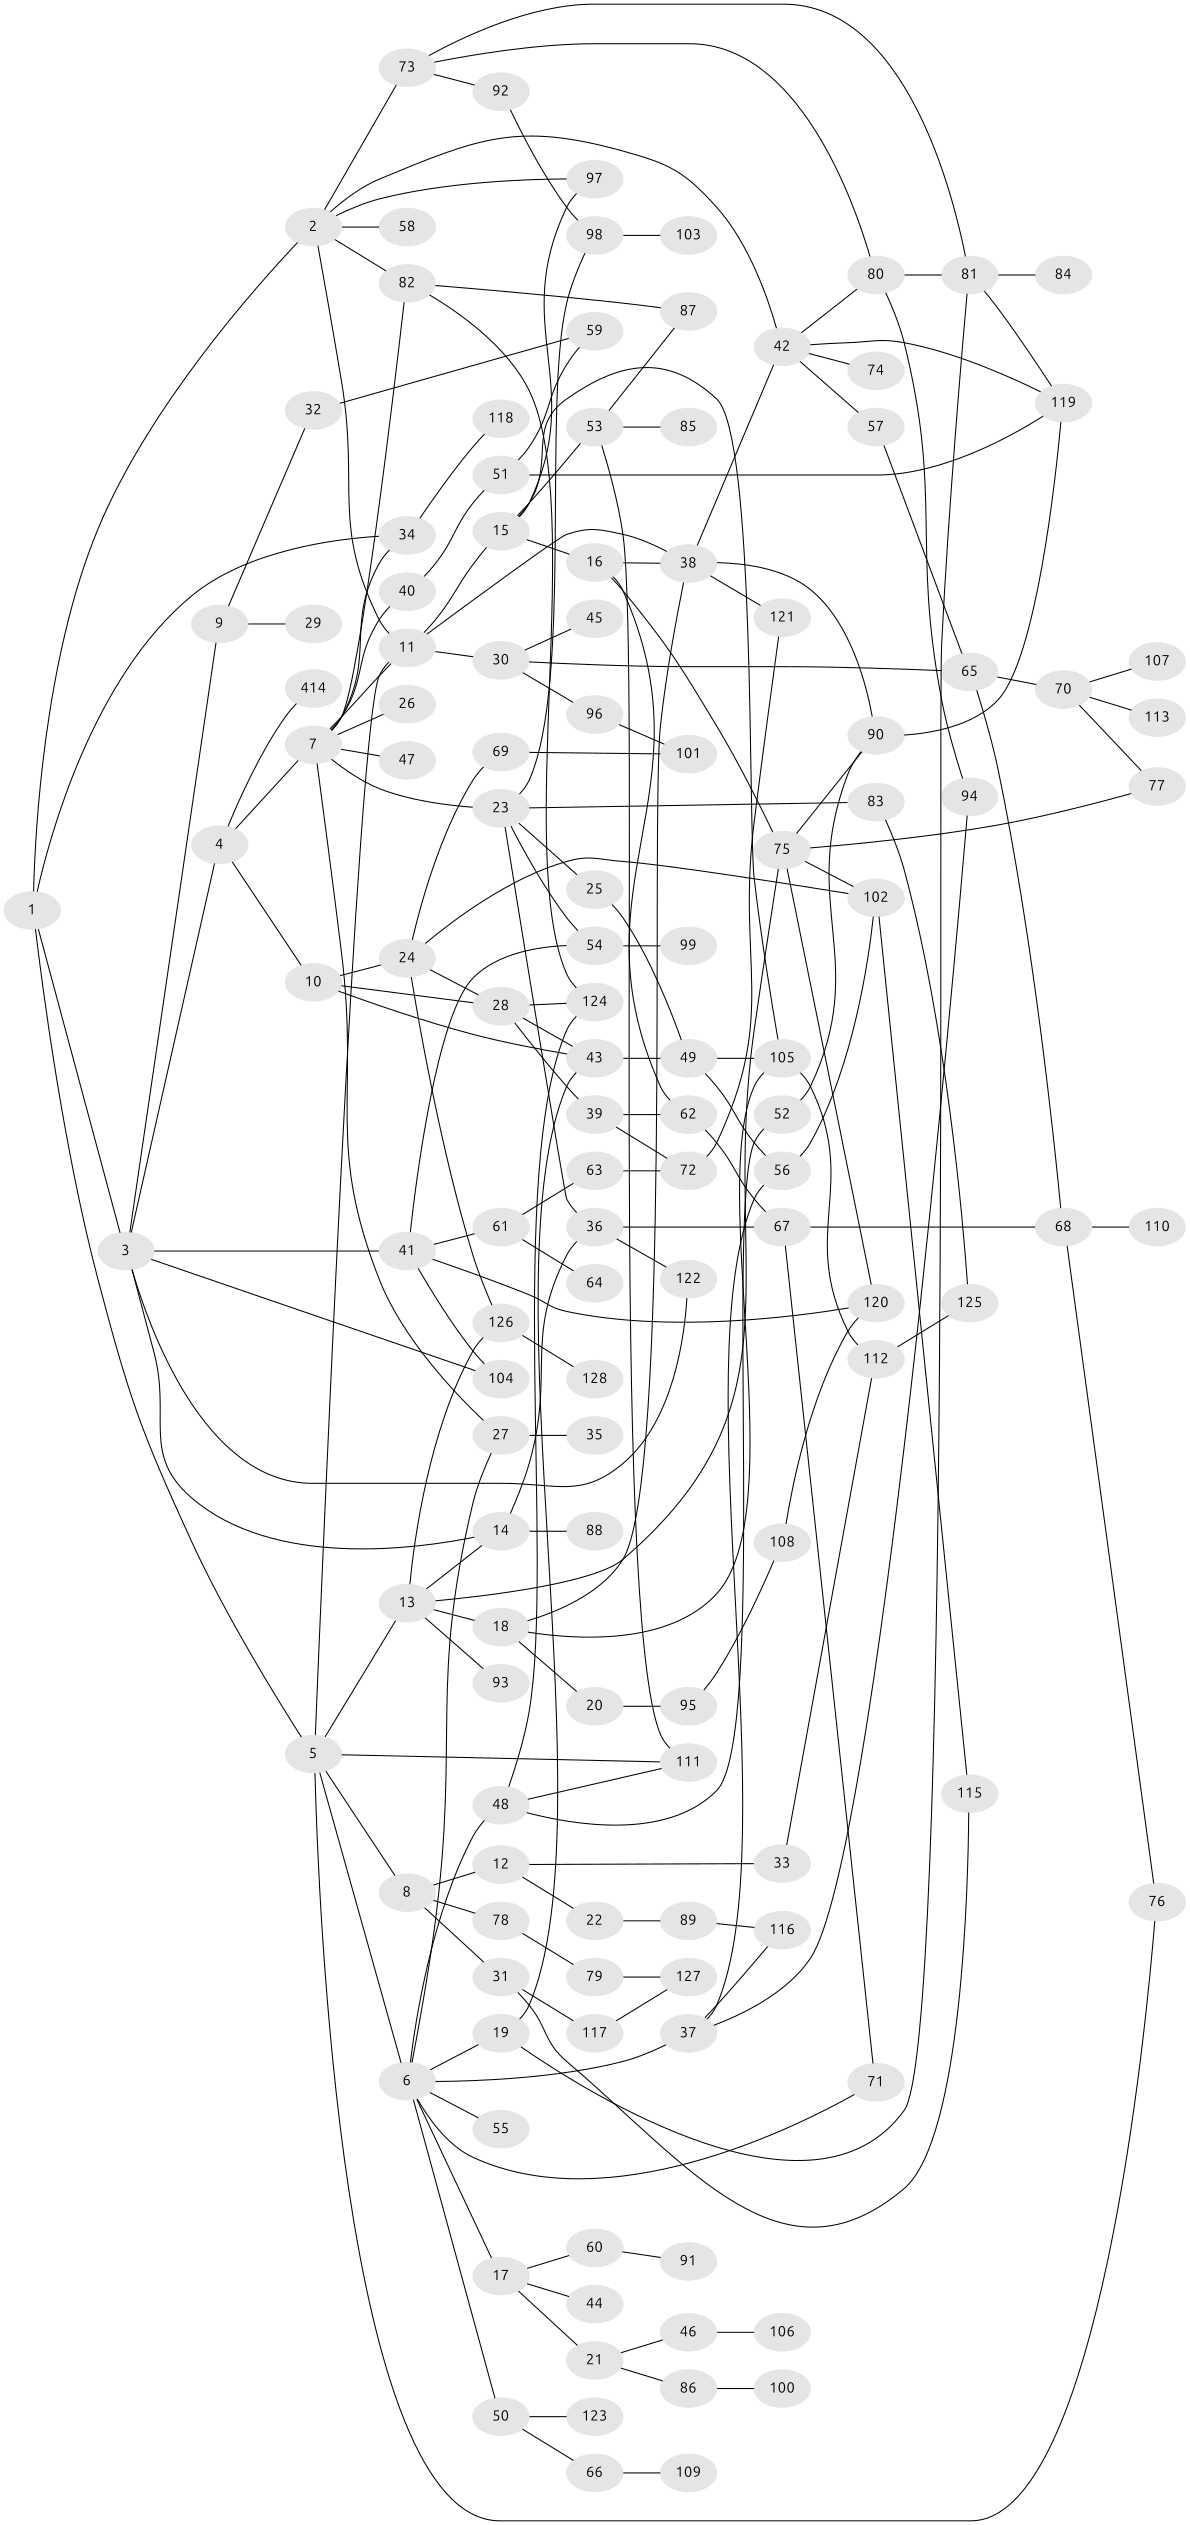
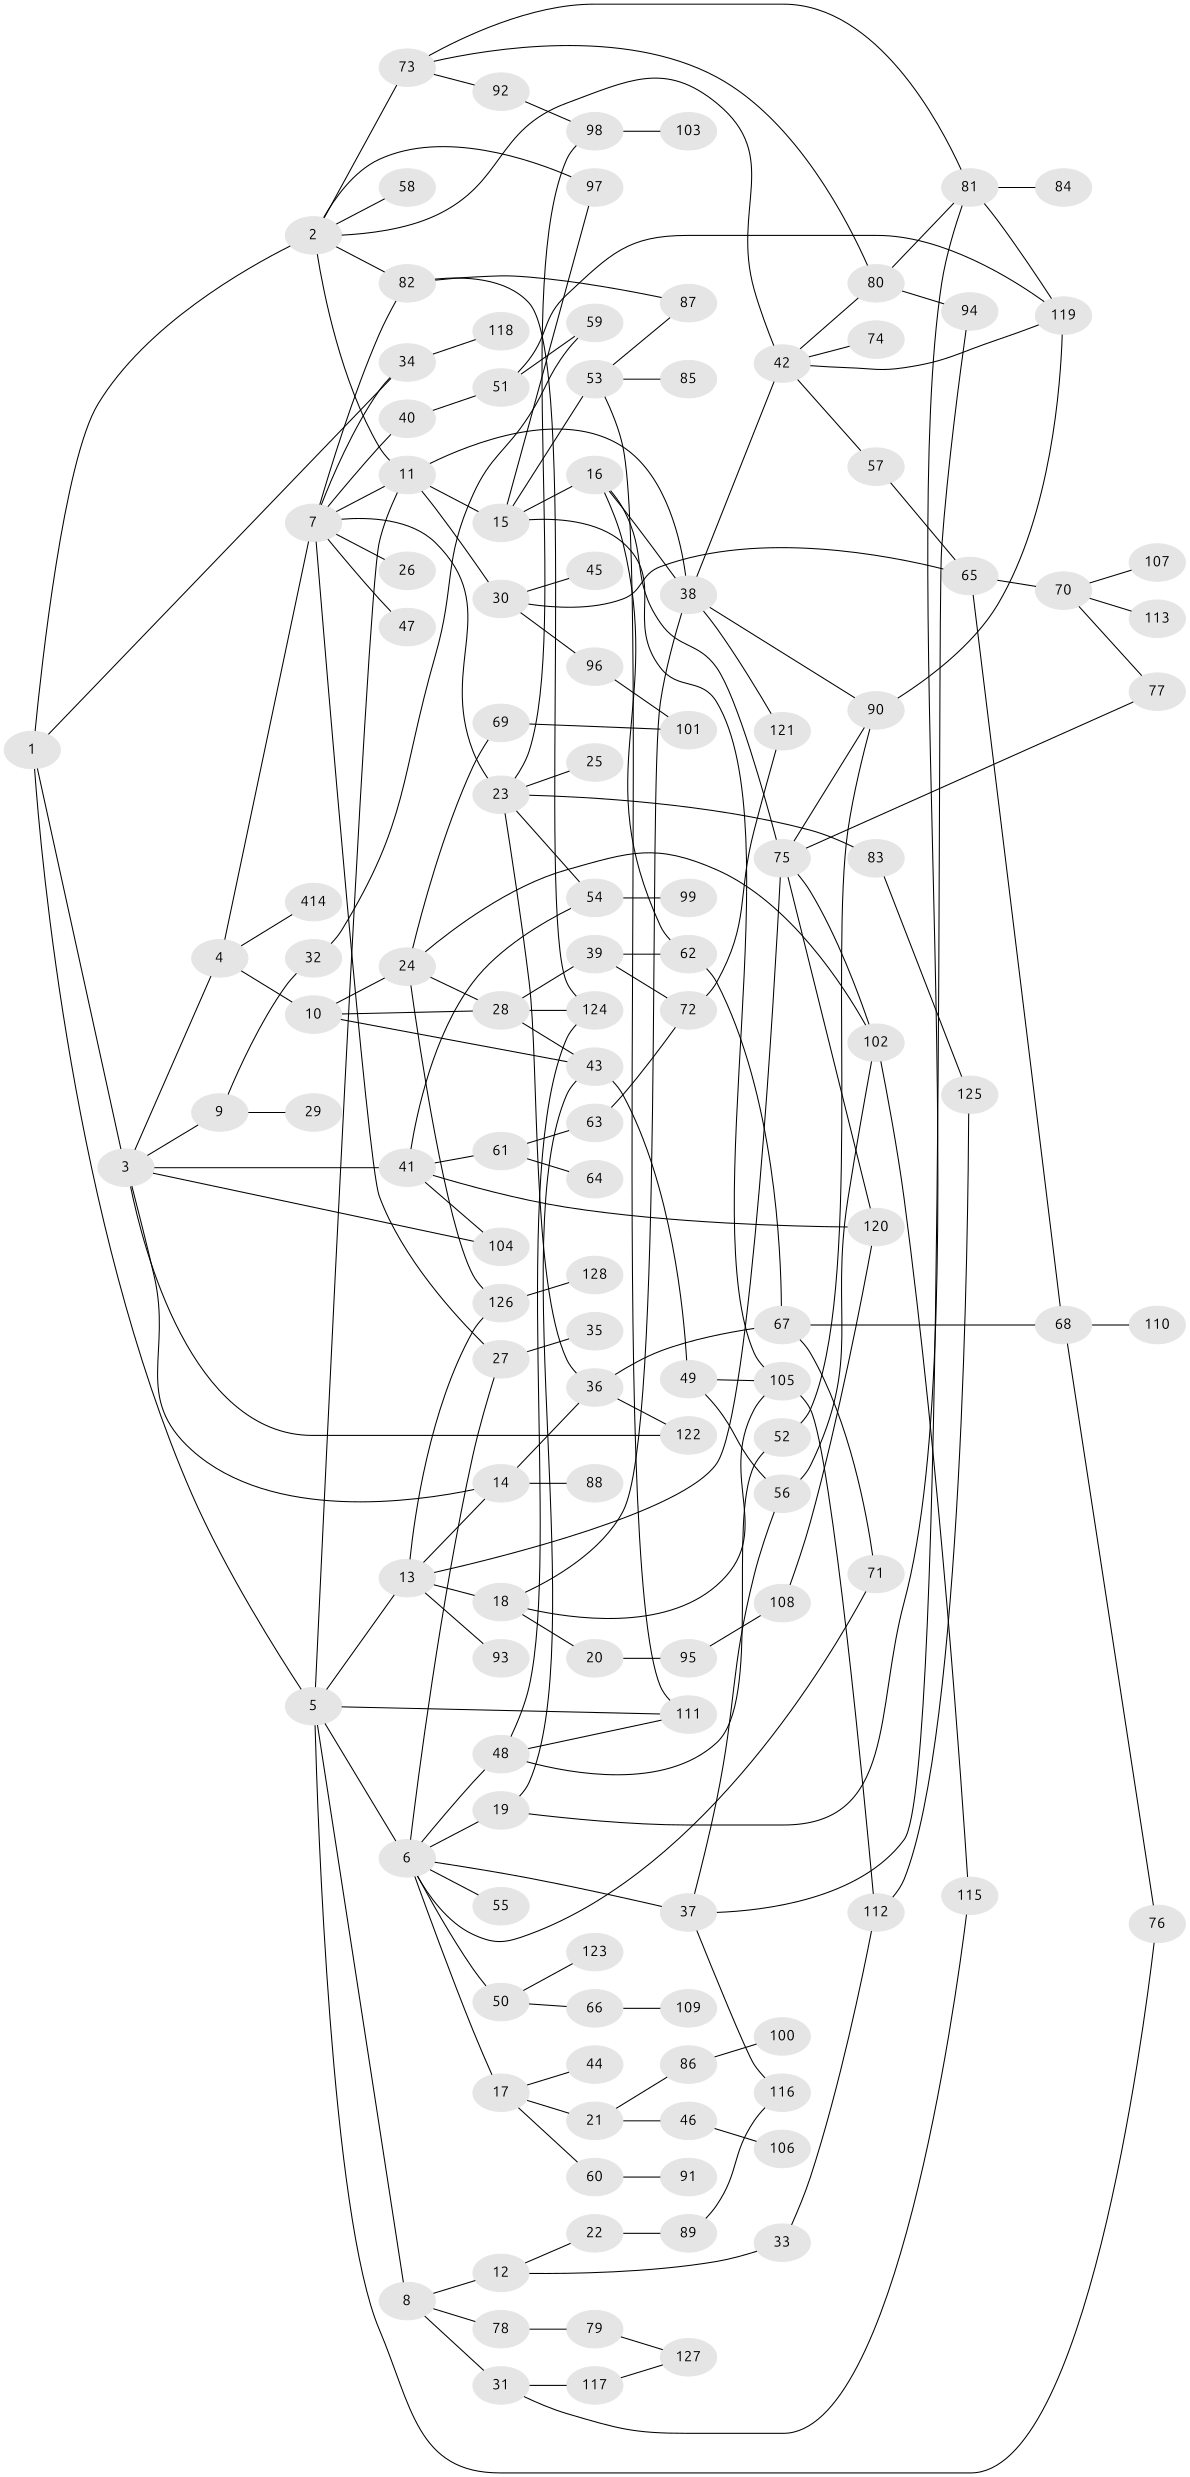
(650, 966) -> none
